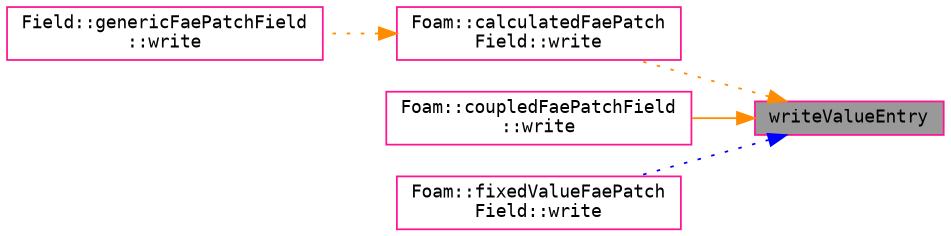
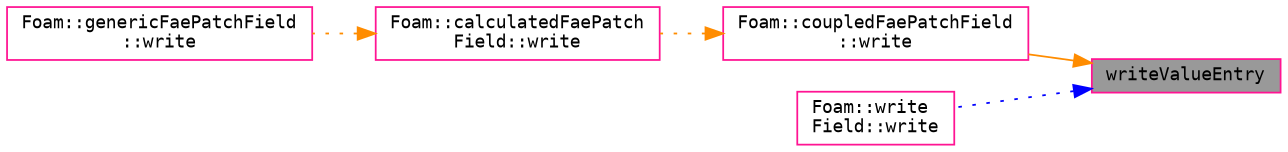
(165, 34) -> (160, 34)
(703, 78) -> (683, 34)
(539, 203) -> (876, 118)
